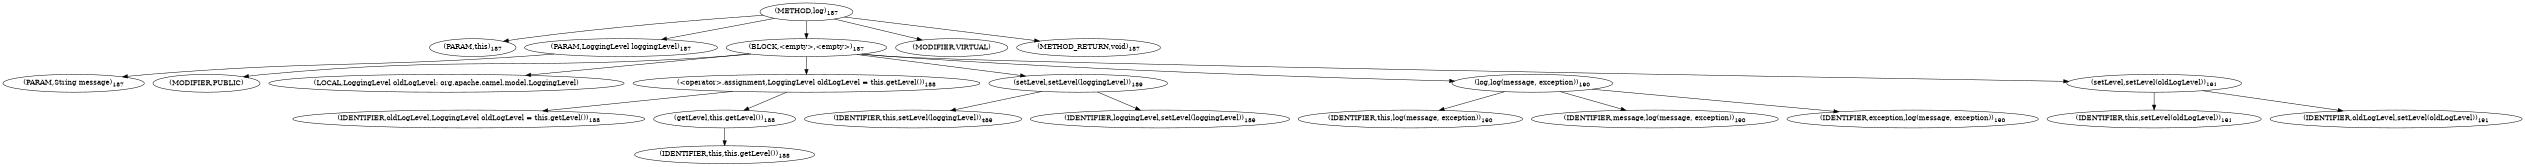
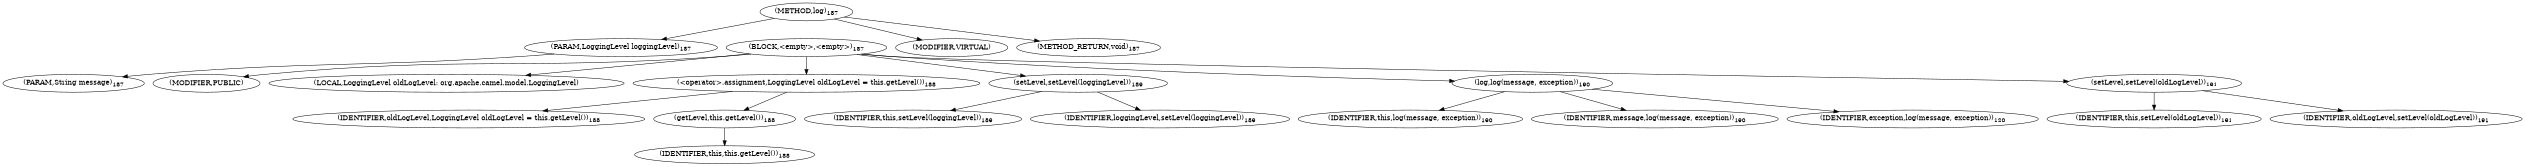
(806, 27) -> none
(473, 48) -> none
(987, 118) -> (987, 118)
(2000, 118) -> (2000, 118)
